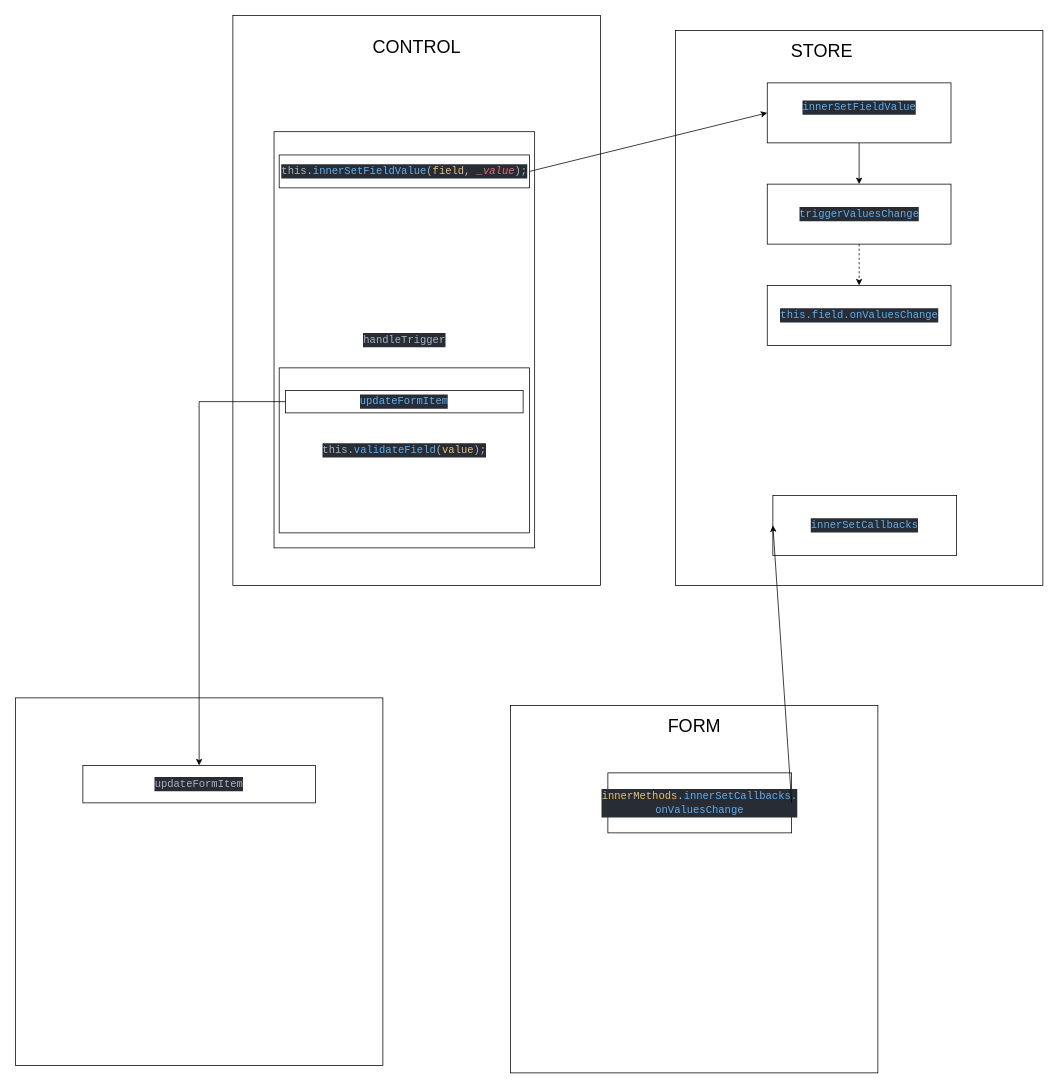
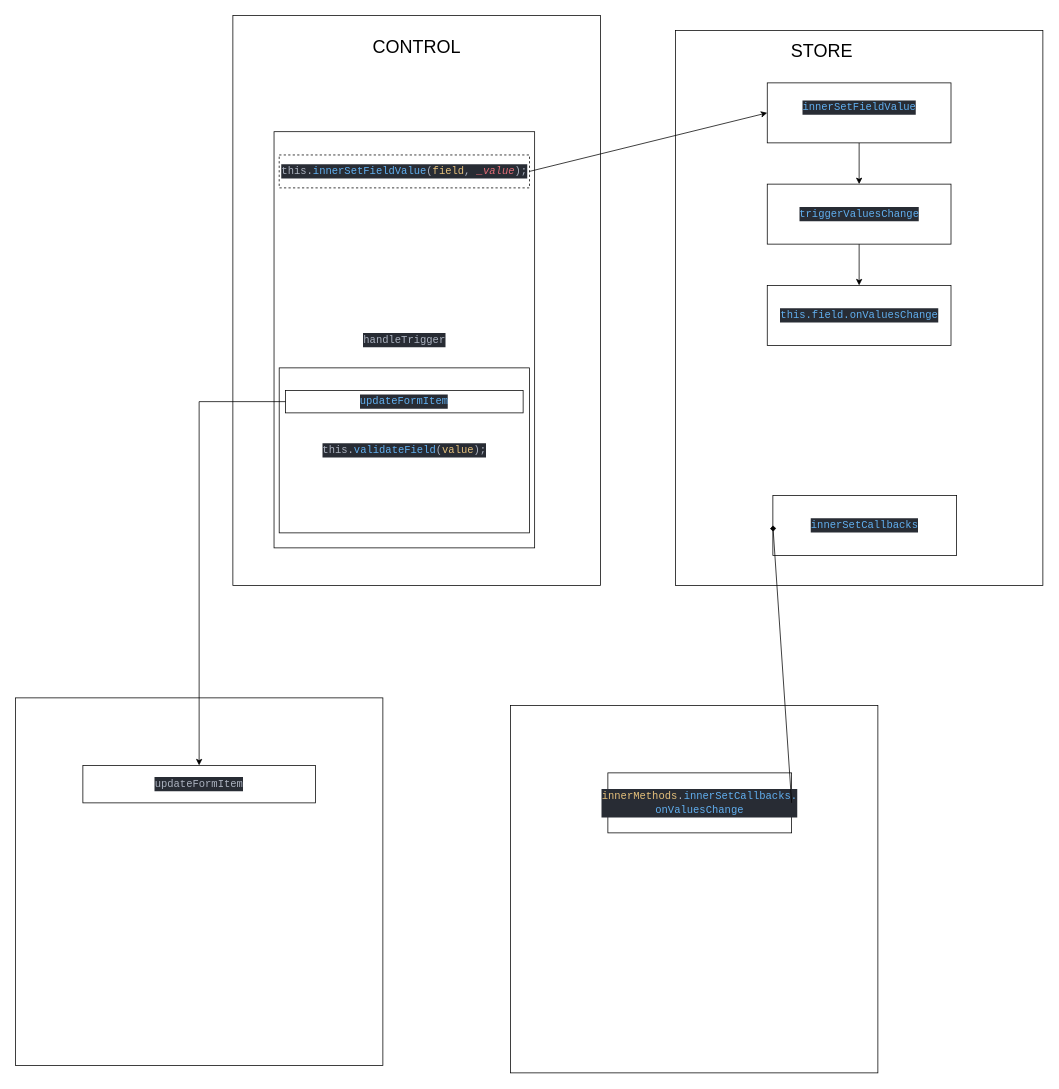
(404, 171) -> (404, 171)
(859, 262) -> (859, 262)
(773, 532) -> (773, 532)
(694, 726) -> none
